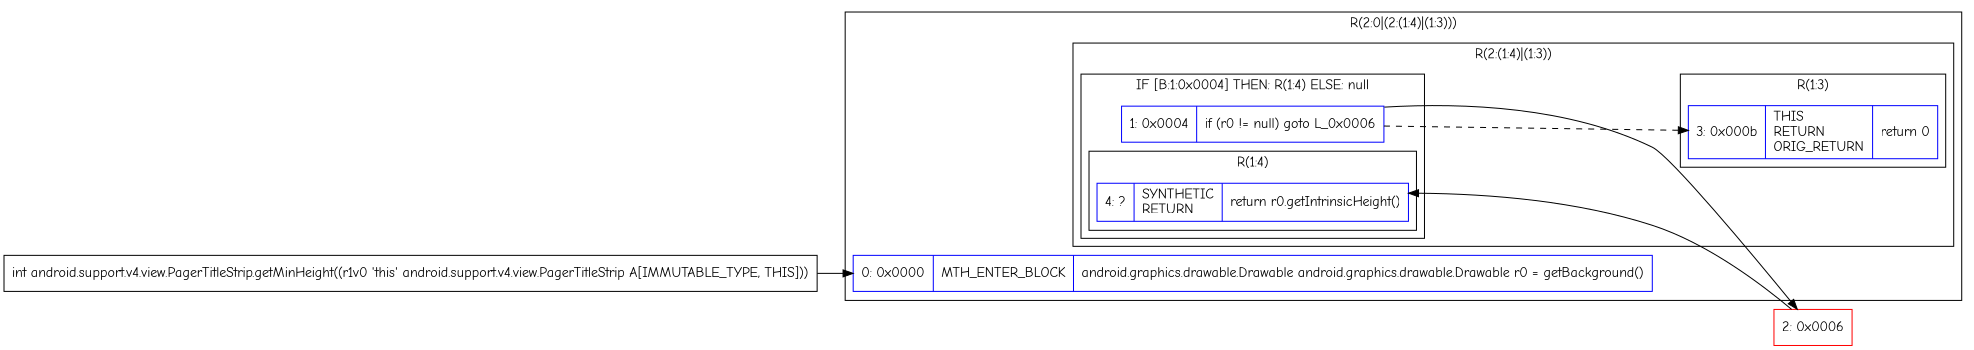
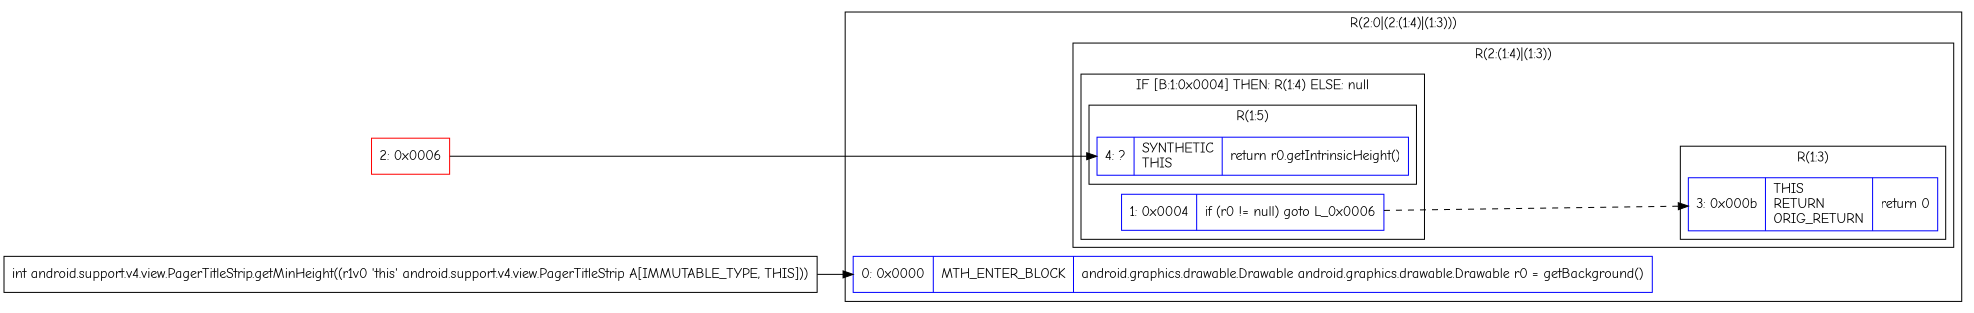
(1633, 139) -> none
(1253, 163) -> (1253, 117)
(1168, 209) -> (1158, 163)
